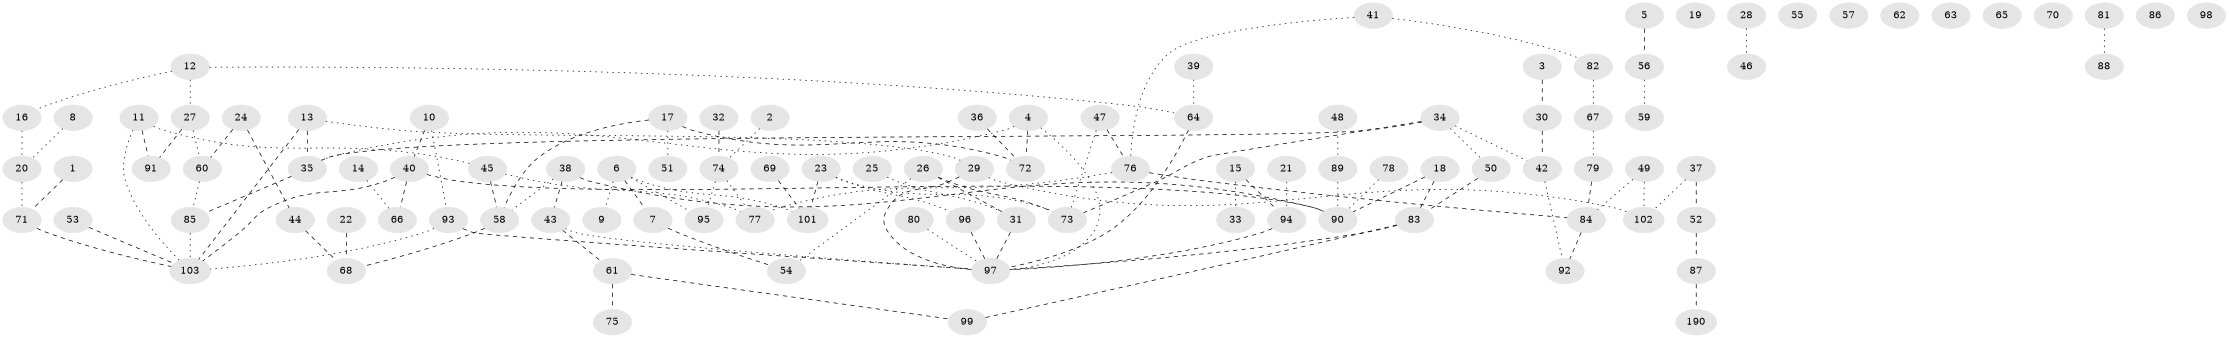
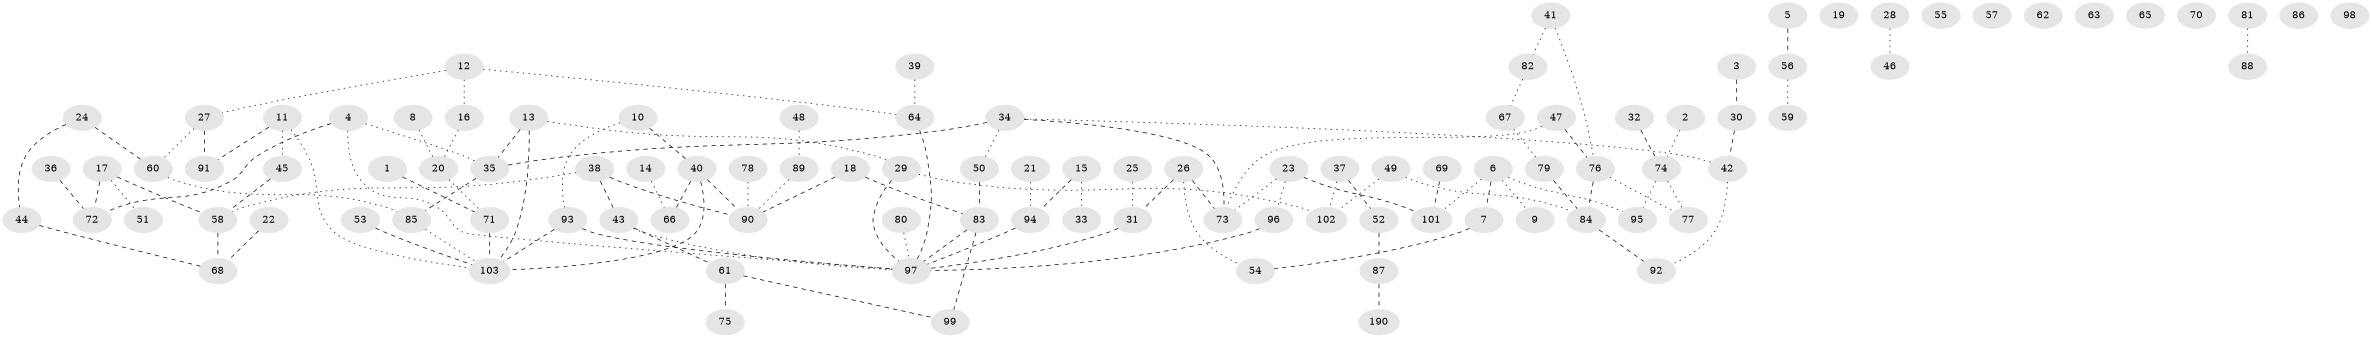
(623, 191) -> none
(323, 255) -> (529, 246)
